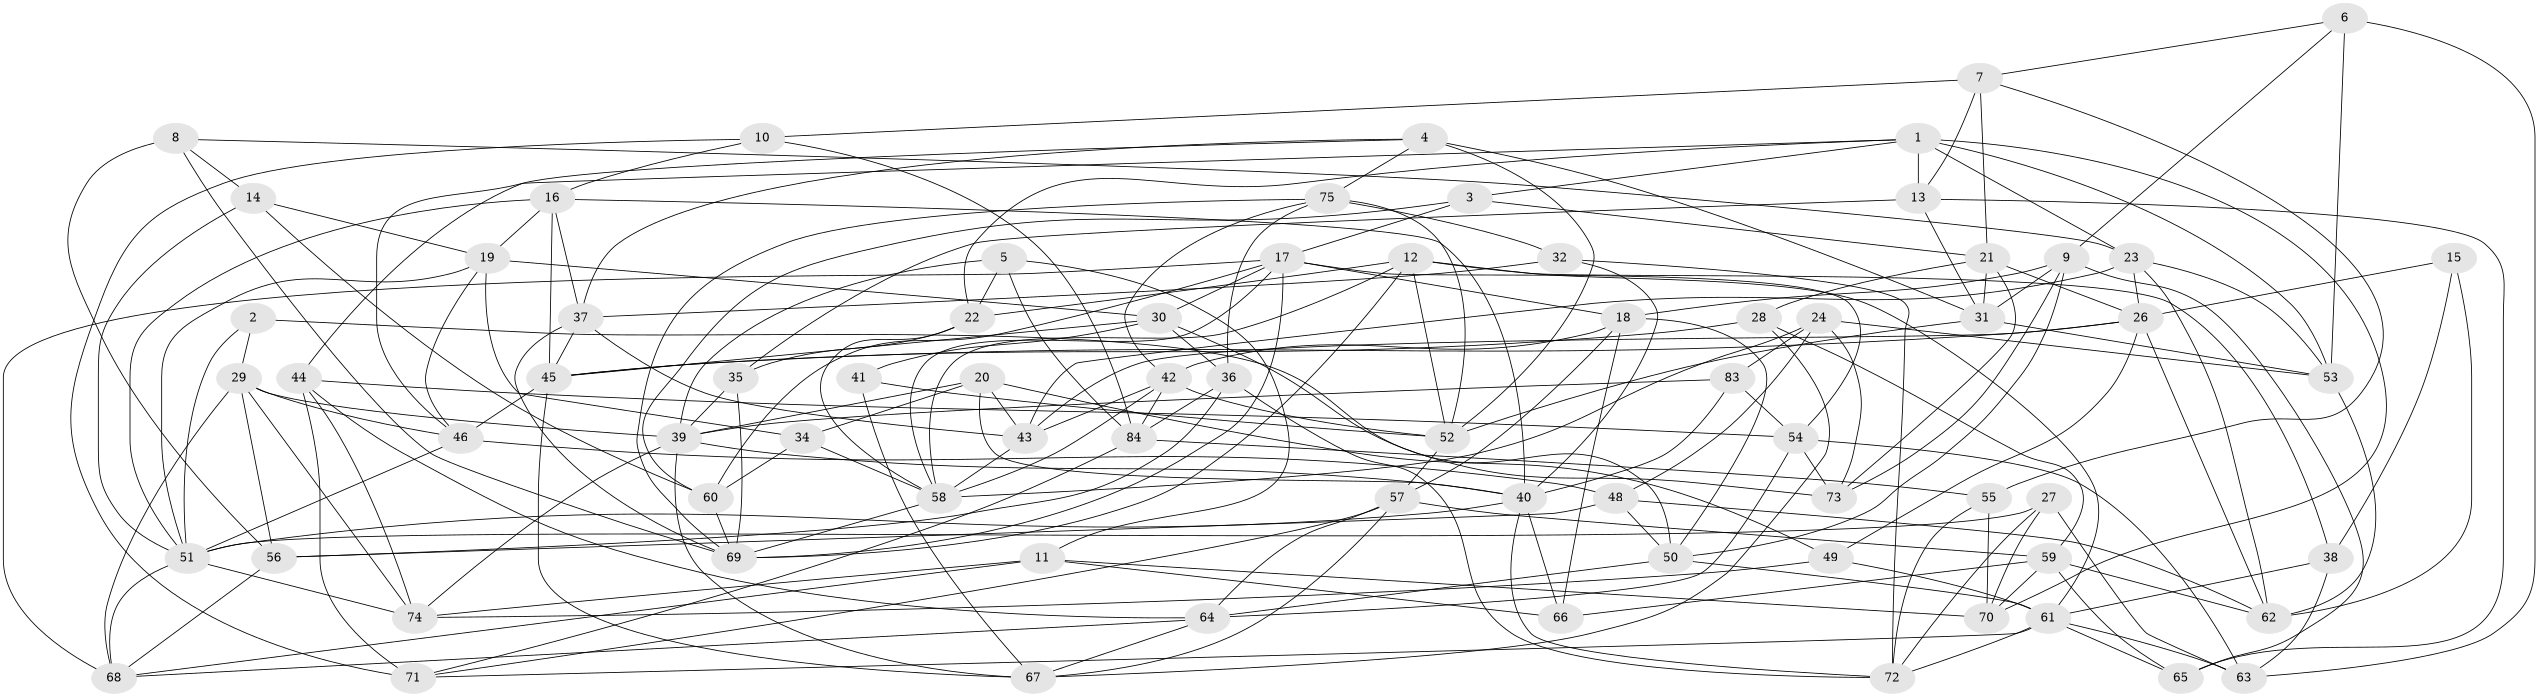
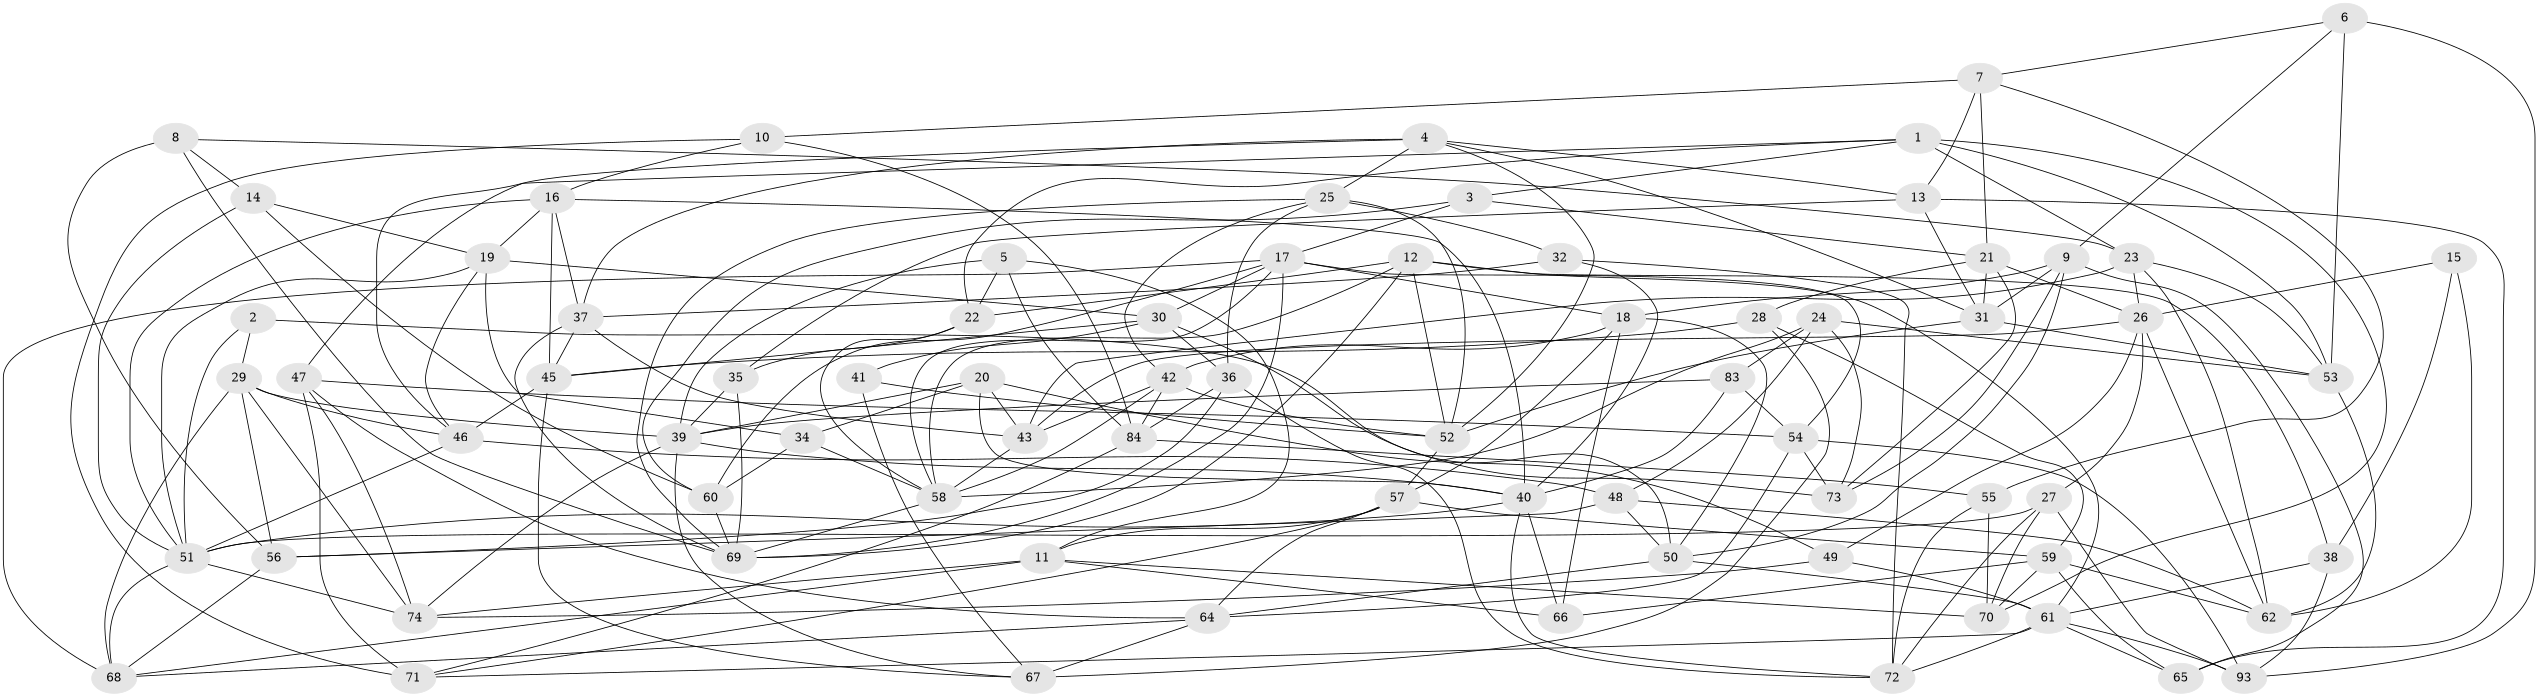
(1918, 168) -> (1672, 166)
(1328, 198) -> (1328, 198)
(1578, 350) -> (2128, 423)
(299, 378) -> (299, 378)
(1240, 632) -> (1220, 528)
(2244, 678) -> (2244, 678)
